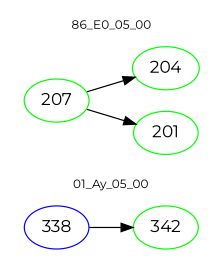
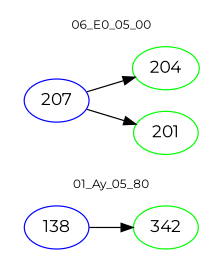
(112, 26) -> (112, 26)
(57, 101) -> (57, 101)
(111, 185) -> (111, 185)
(57, 227) -> (57, 227)
